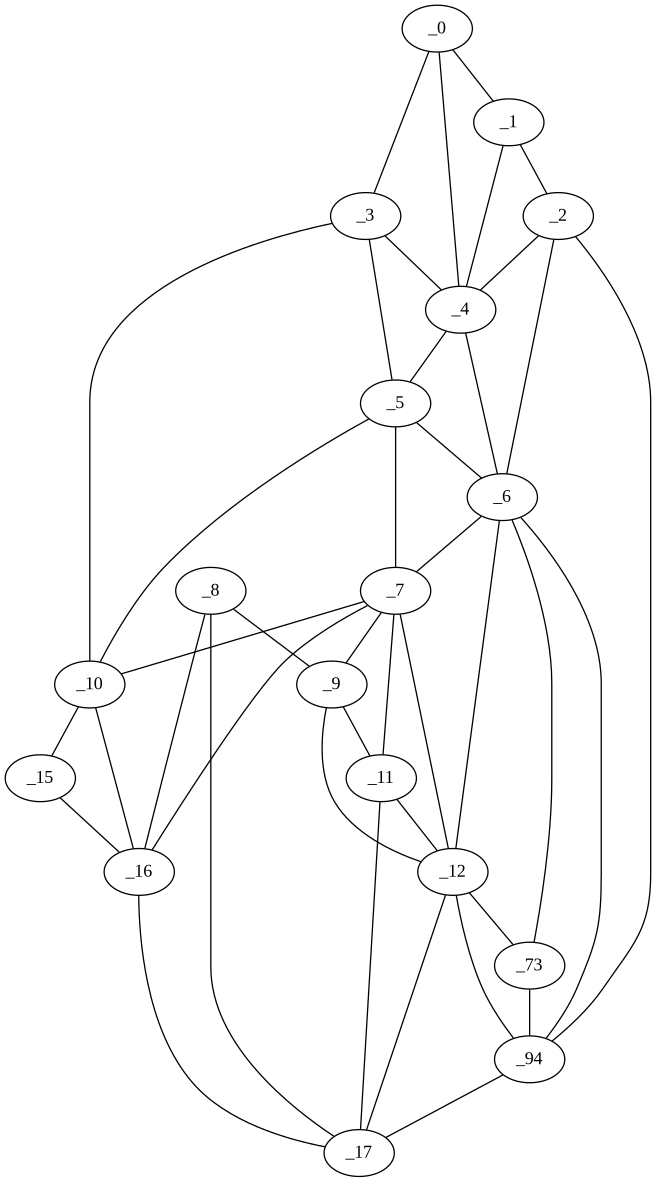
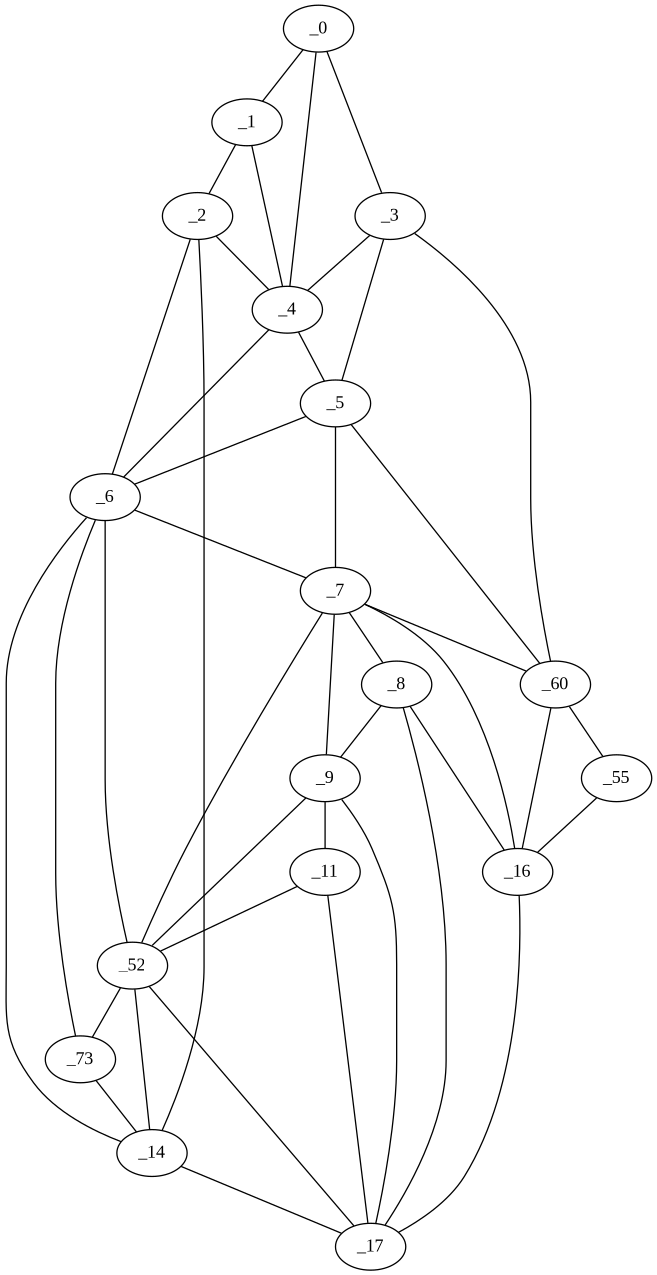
(388, 684) -> (366, 638)
(90, 685) -> (555, 685)
(40, 778) -> (617, 778)
(453, 872) -> (132, 966)
none -> (397, 1006)
(530, 1059) -> (152, 1153)
